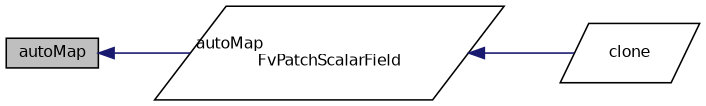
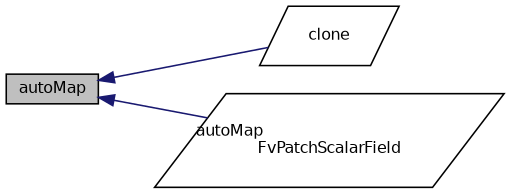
(529, 53) -> (191, 62)
